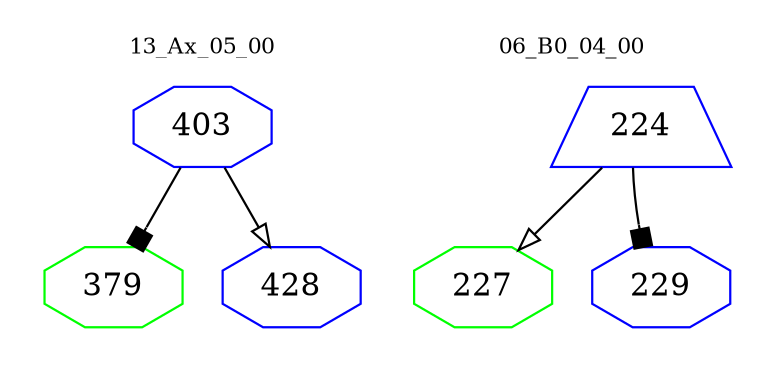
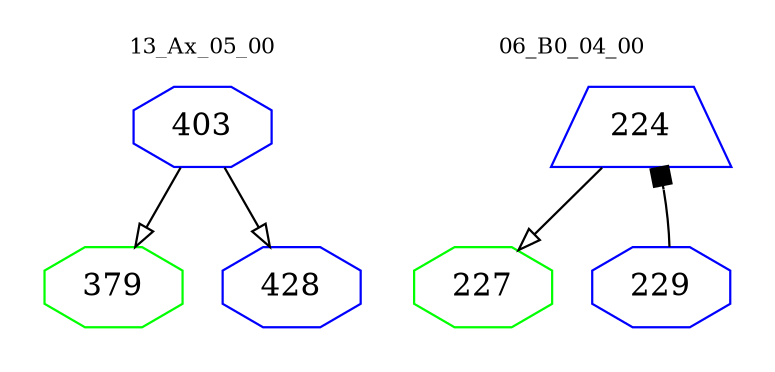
(635, 196) -> (668, 218)
(164, 197) -> (164, 197)
